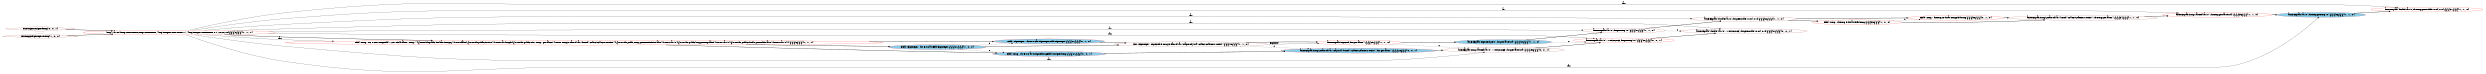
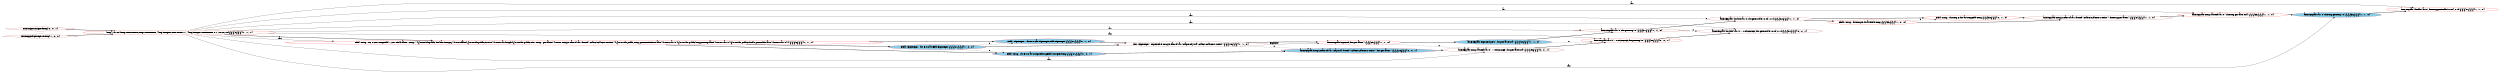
(1624, 30) -> (1632, 30)
